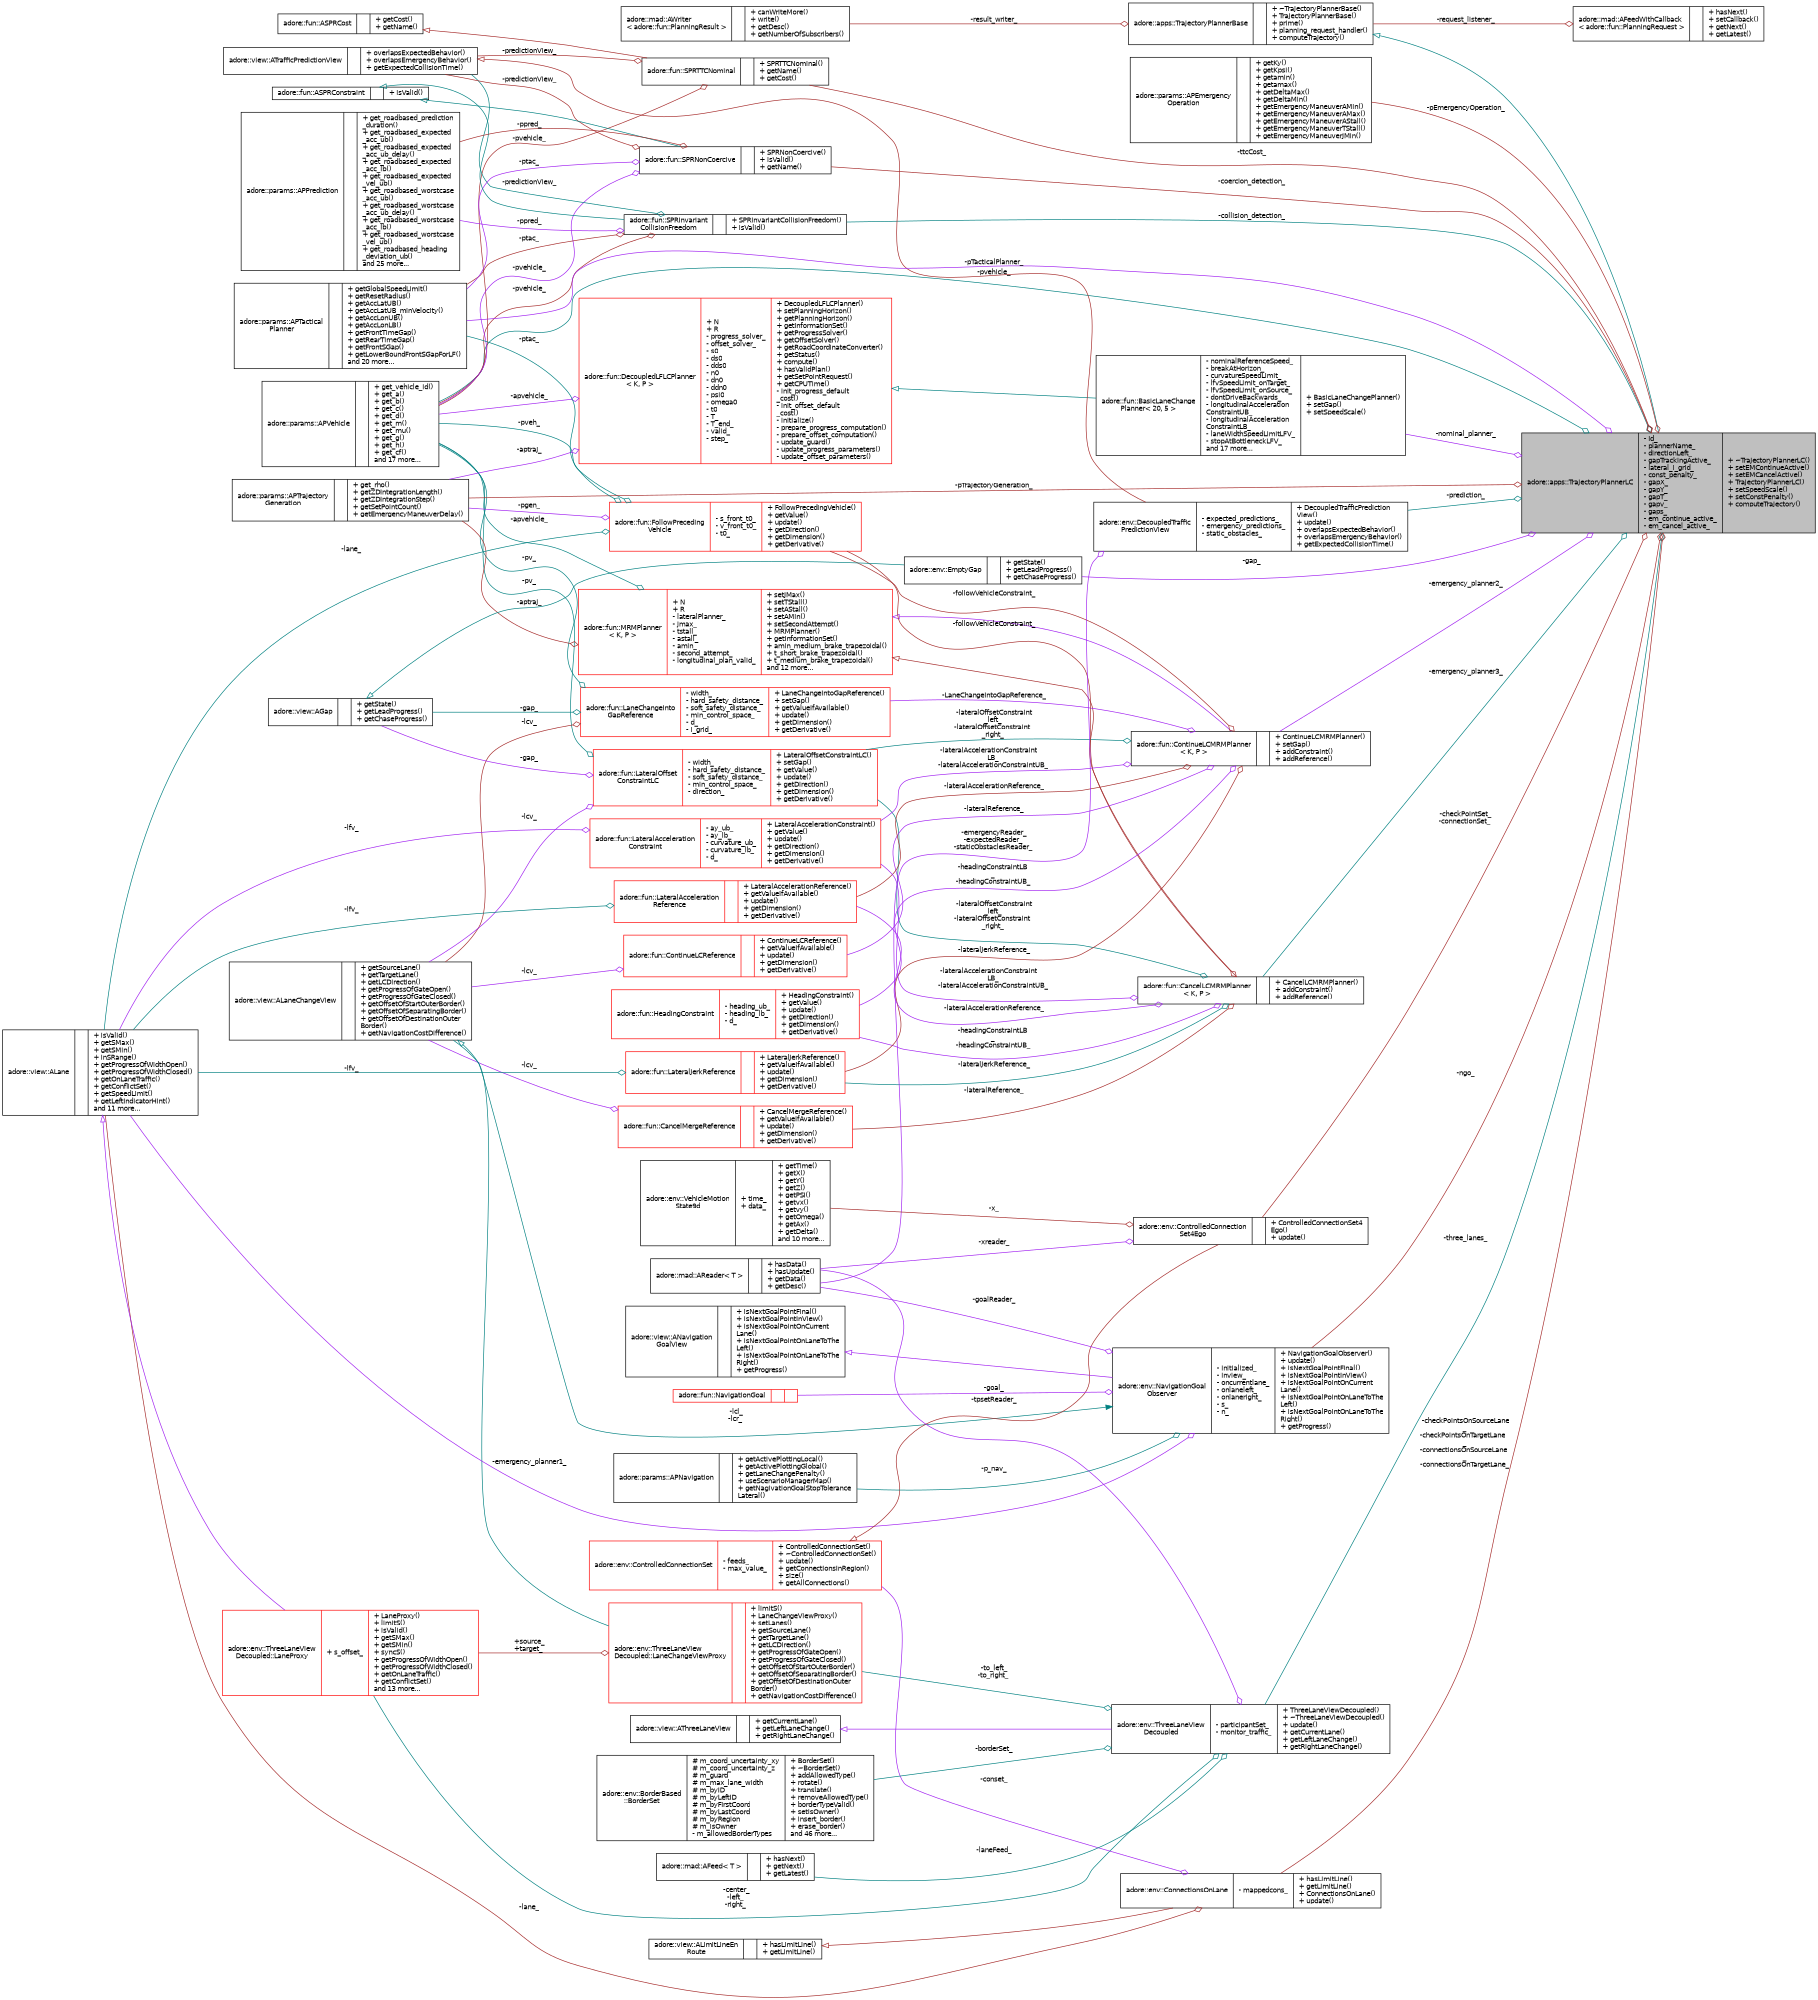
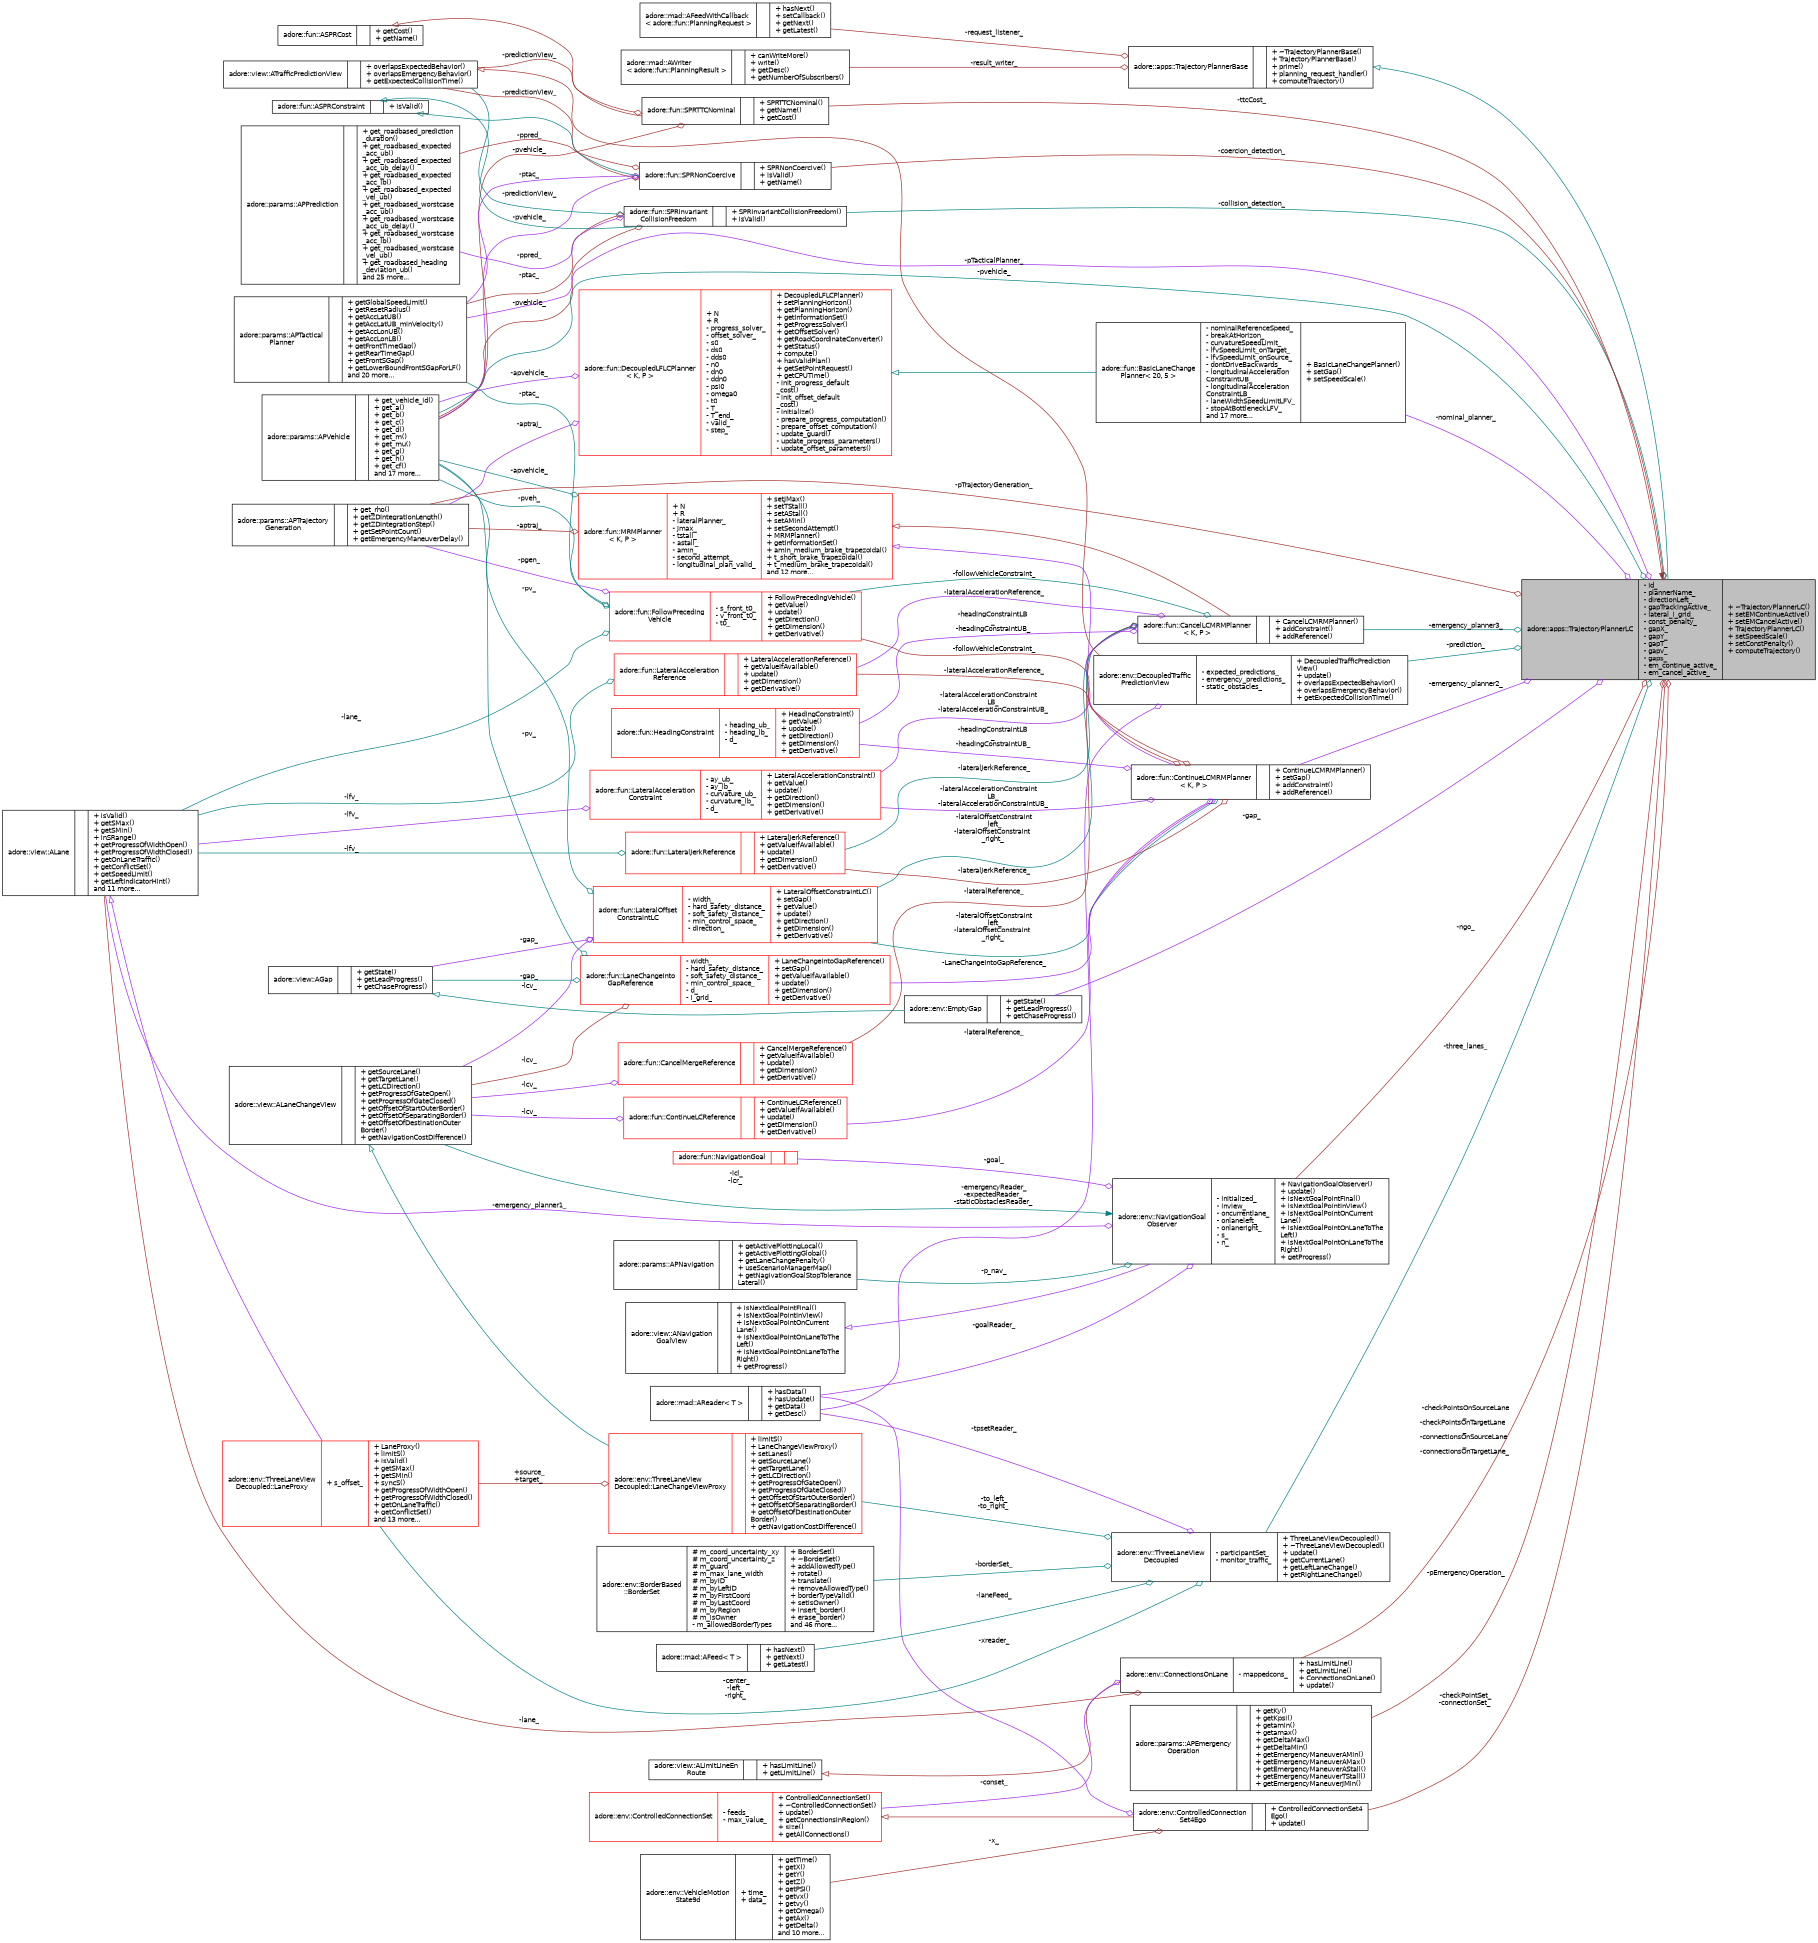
(1469, 24) -> (976, 42)
(1288, 165) -> (1384, 134)
(1079, 663) -> (1028, 579)
(735, 1729) -> none
